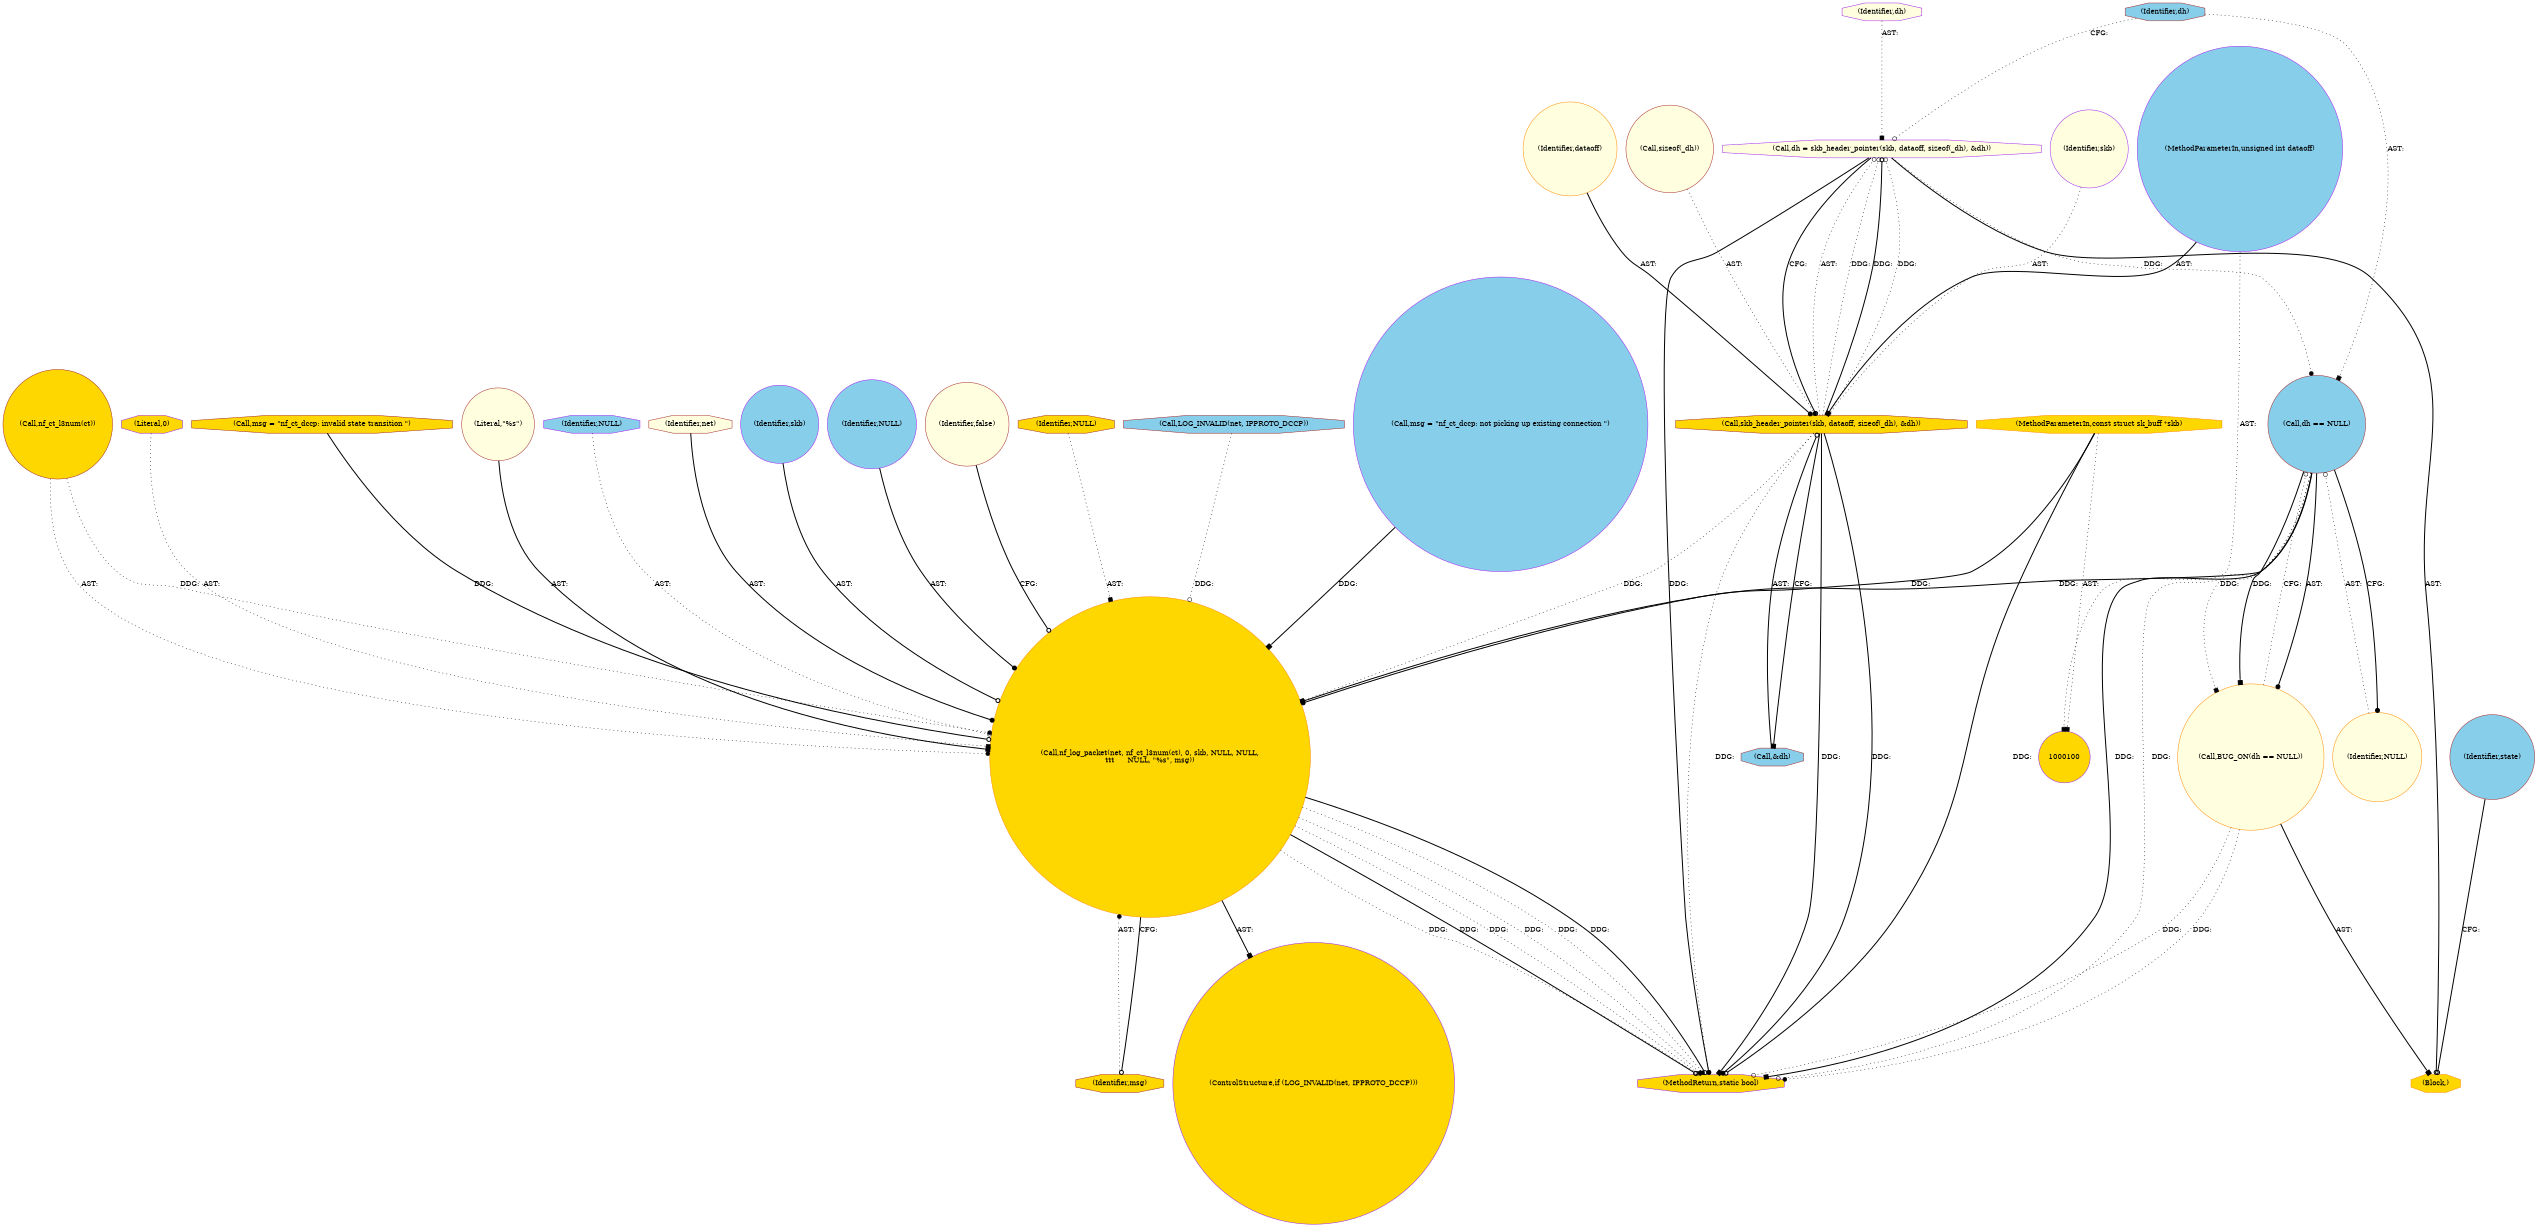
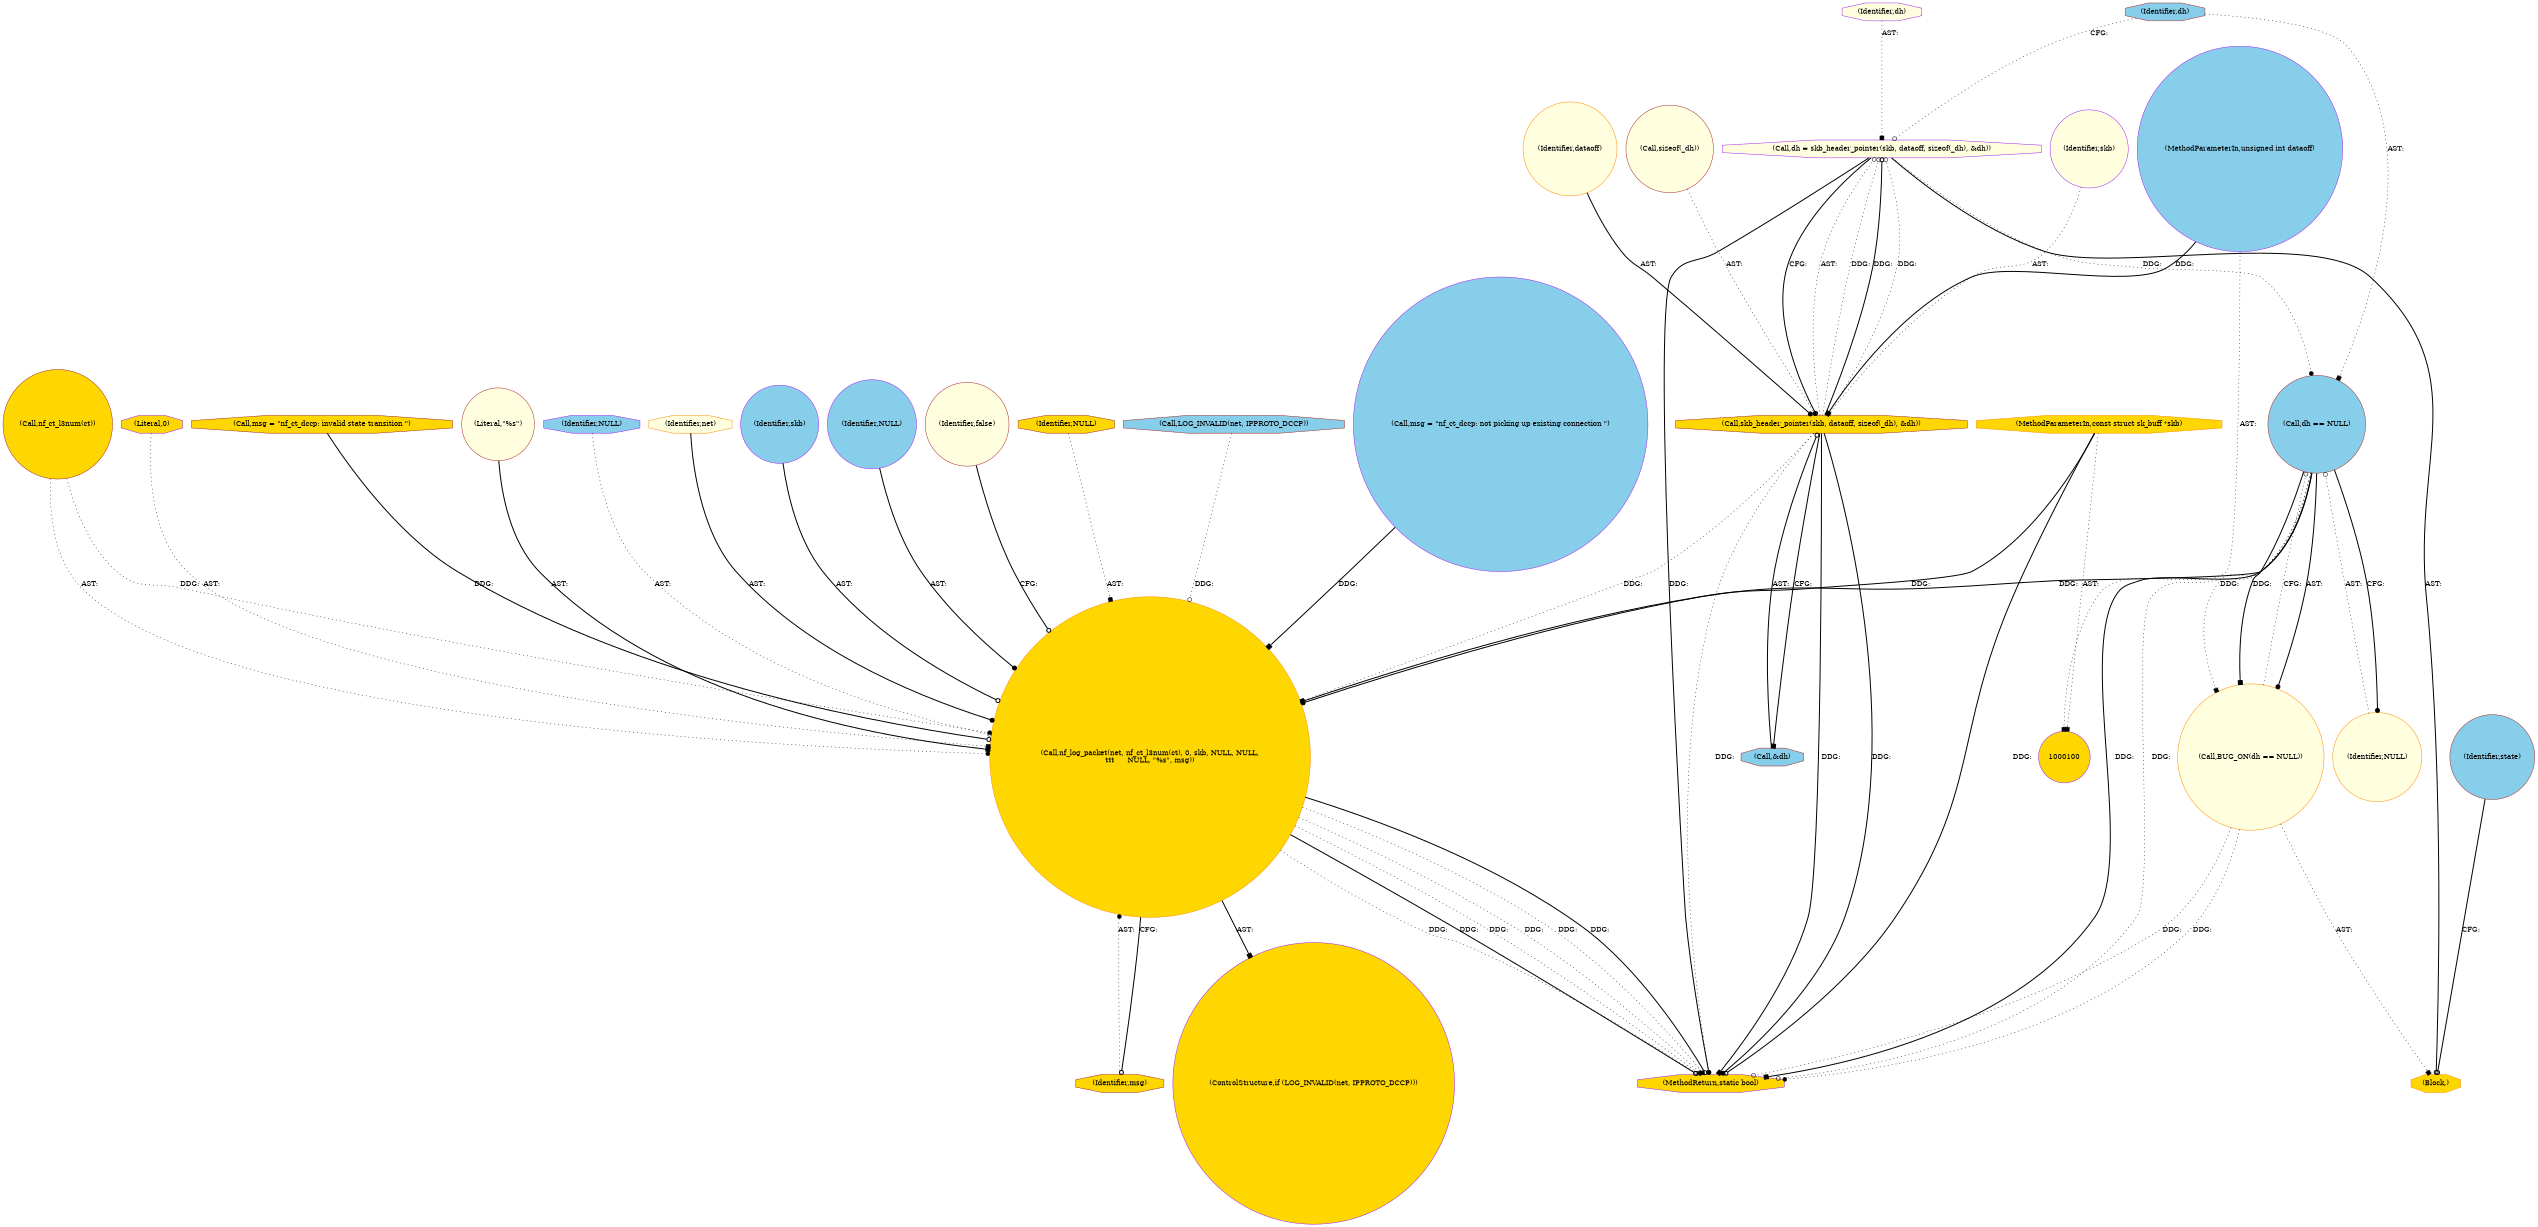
(2185, 264) -> (2186, 264)
(690, 424) -> (690, 424)
(2348, 951) -> (2348, 951)
